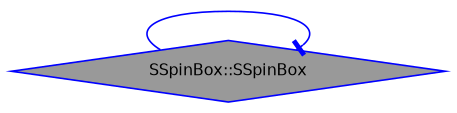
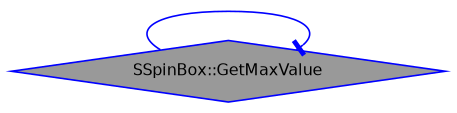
(228, 71) -> (228, 71)
